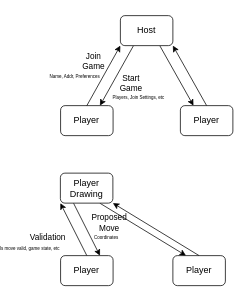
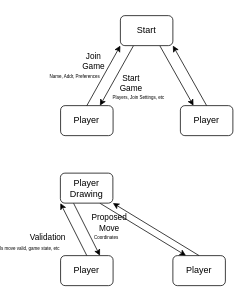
(147, 30) -> (147, 30)
